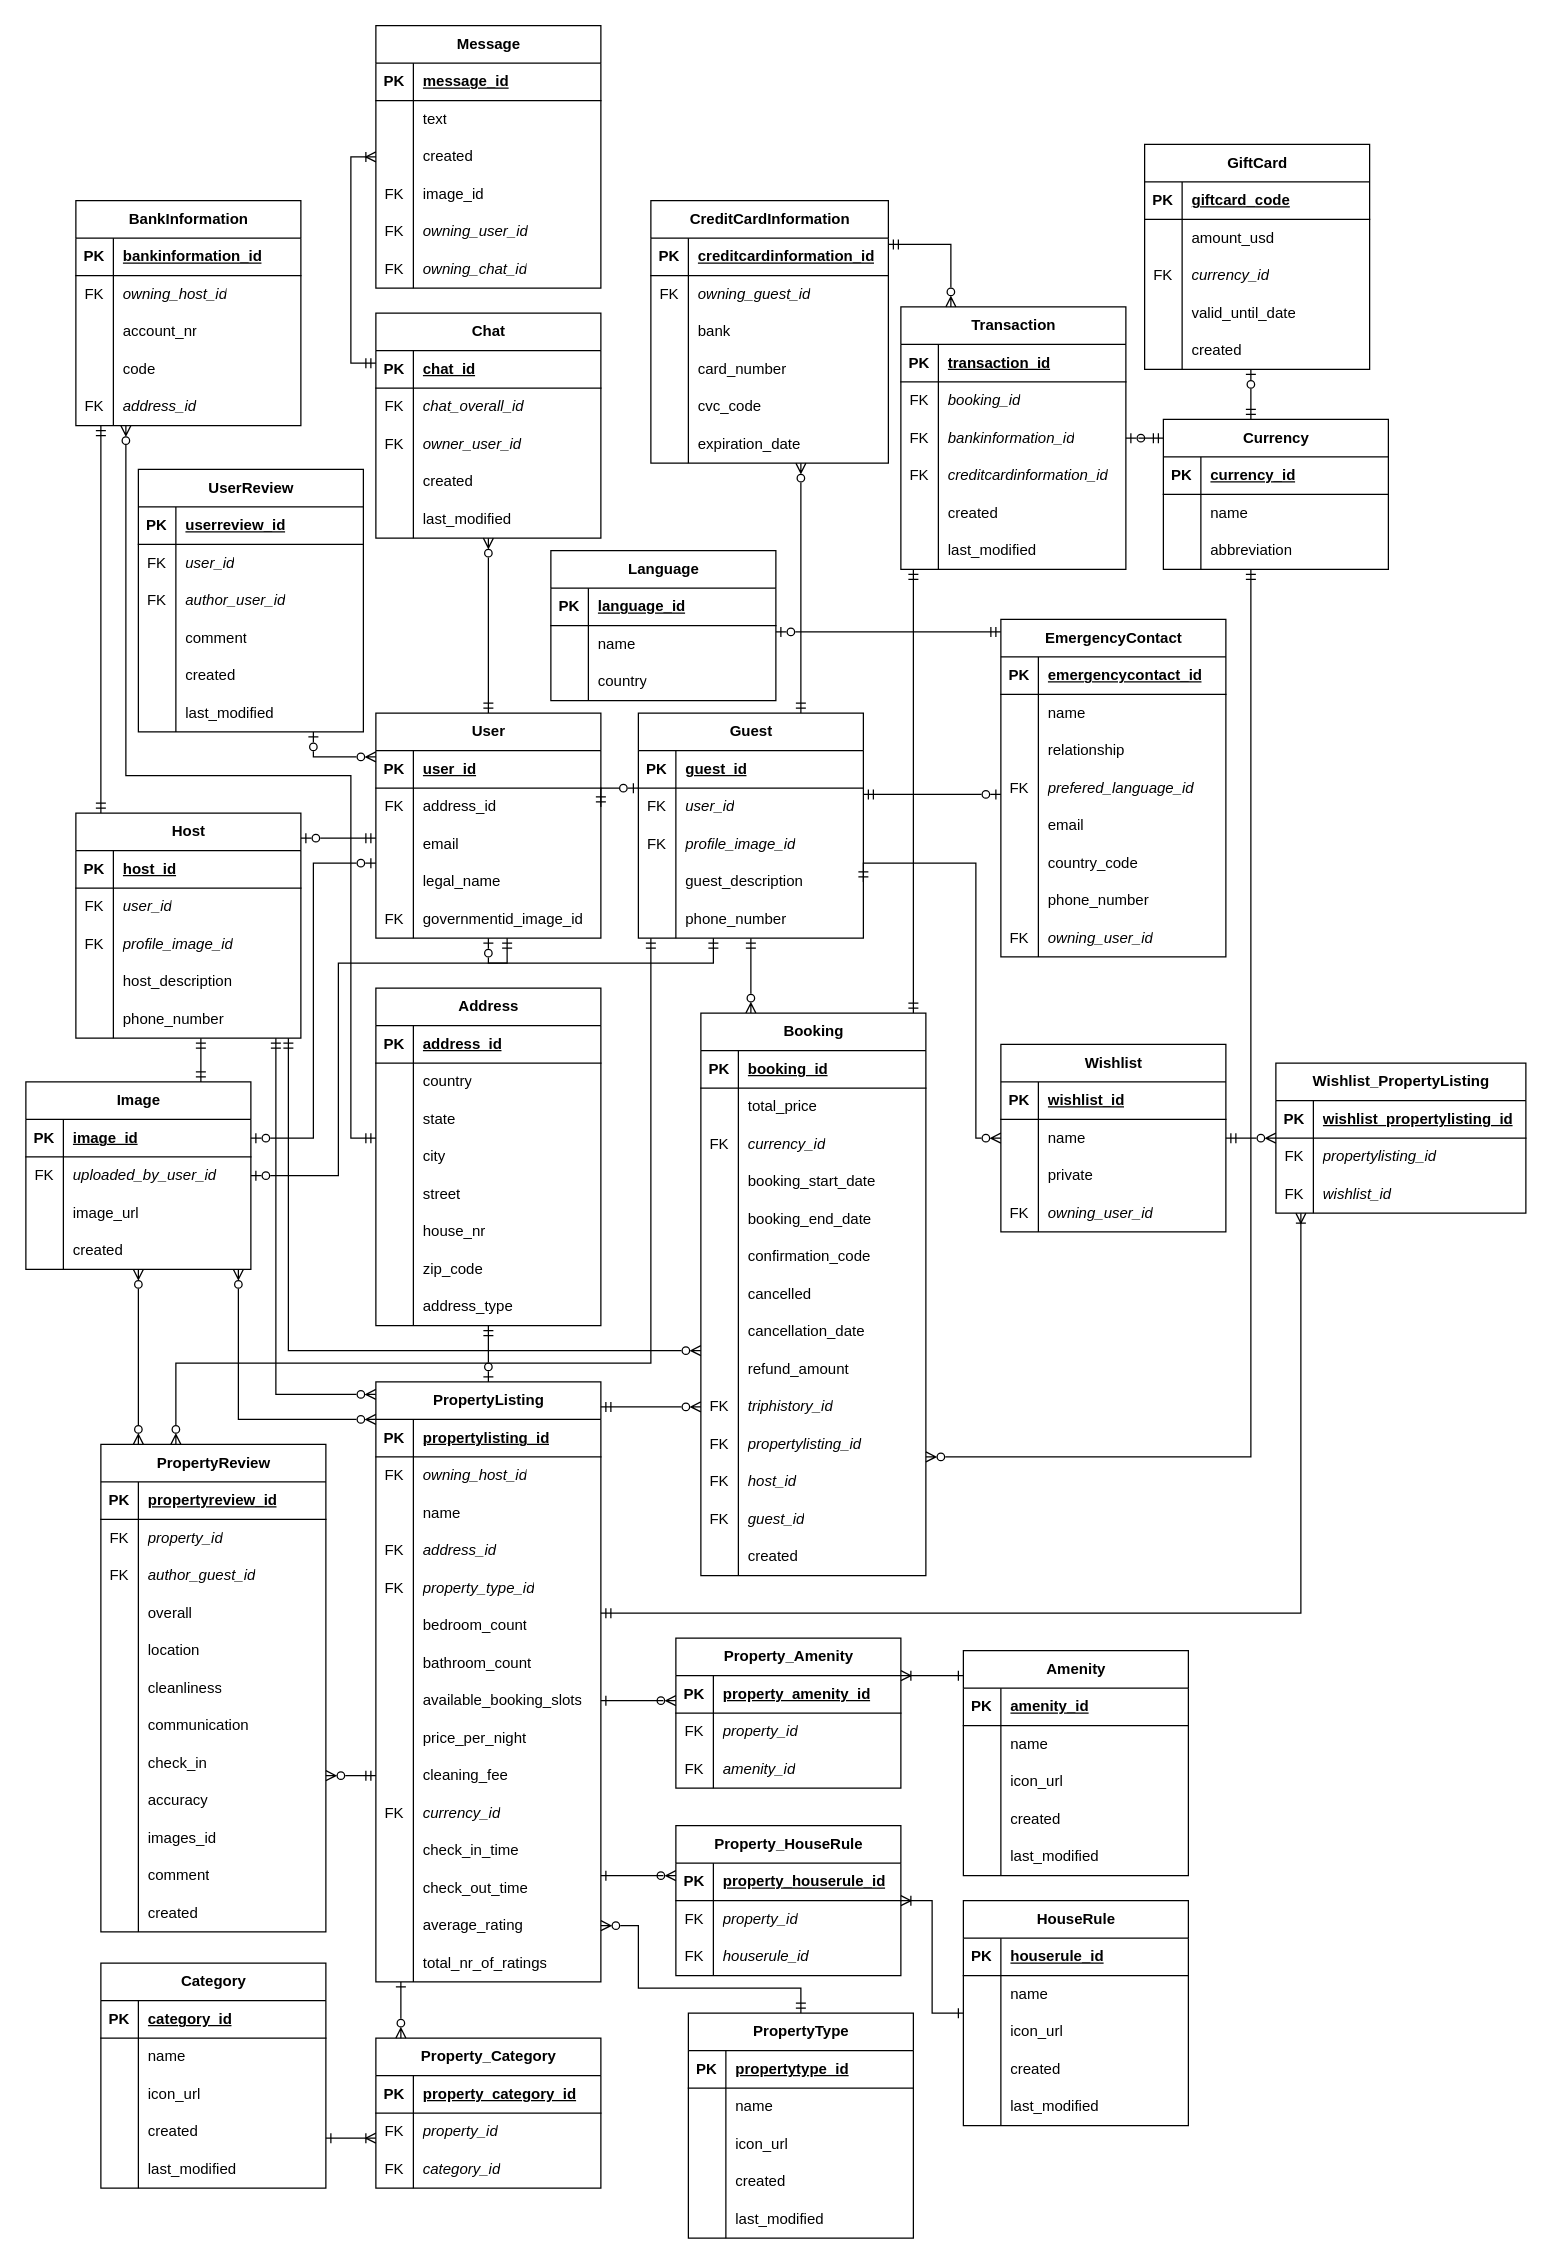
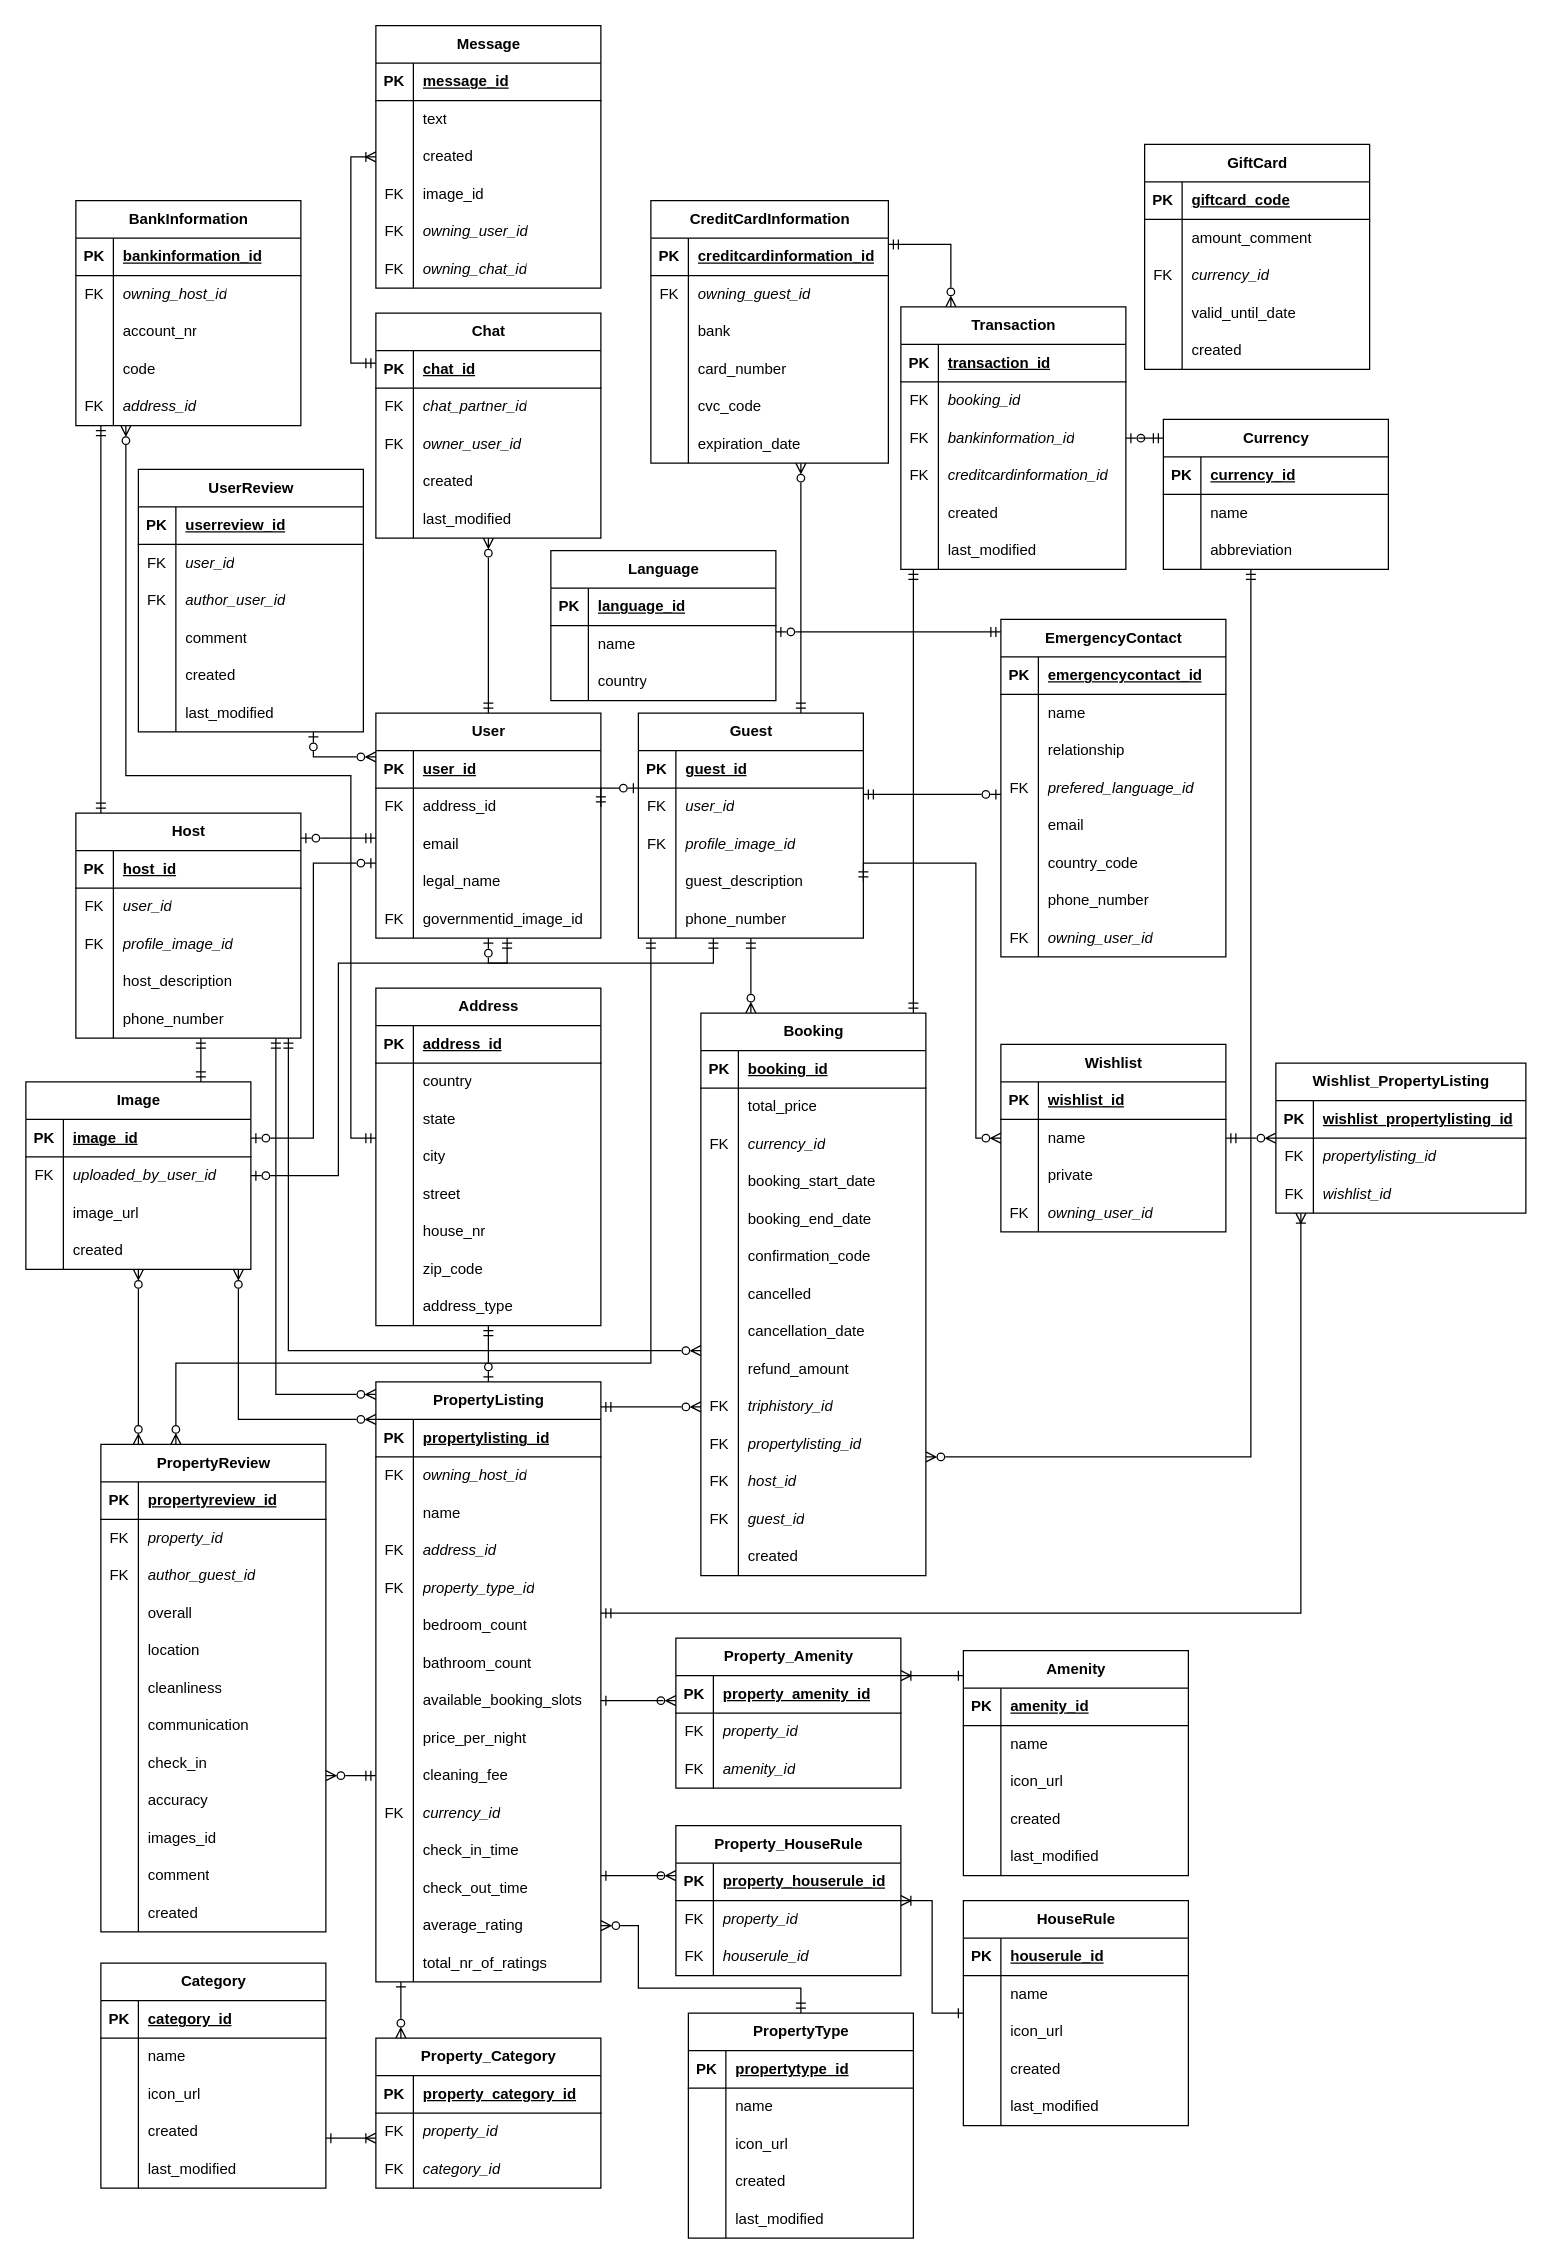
(1234, 238) -> (1251, 238)
(1251, 404) -> none
(480, 407) -> (484, 407)
